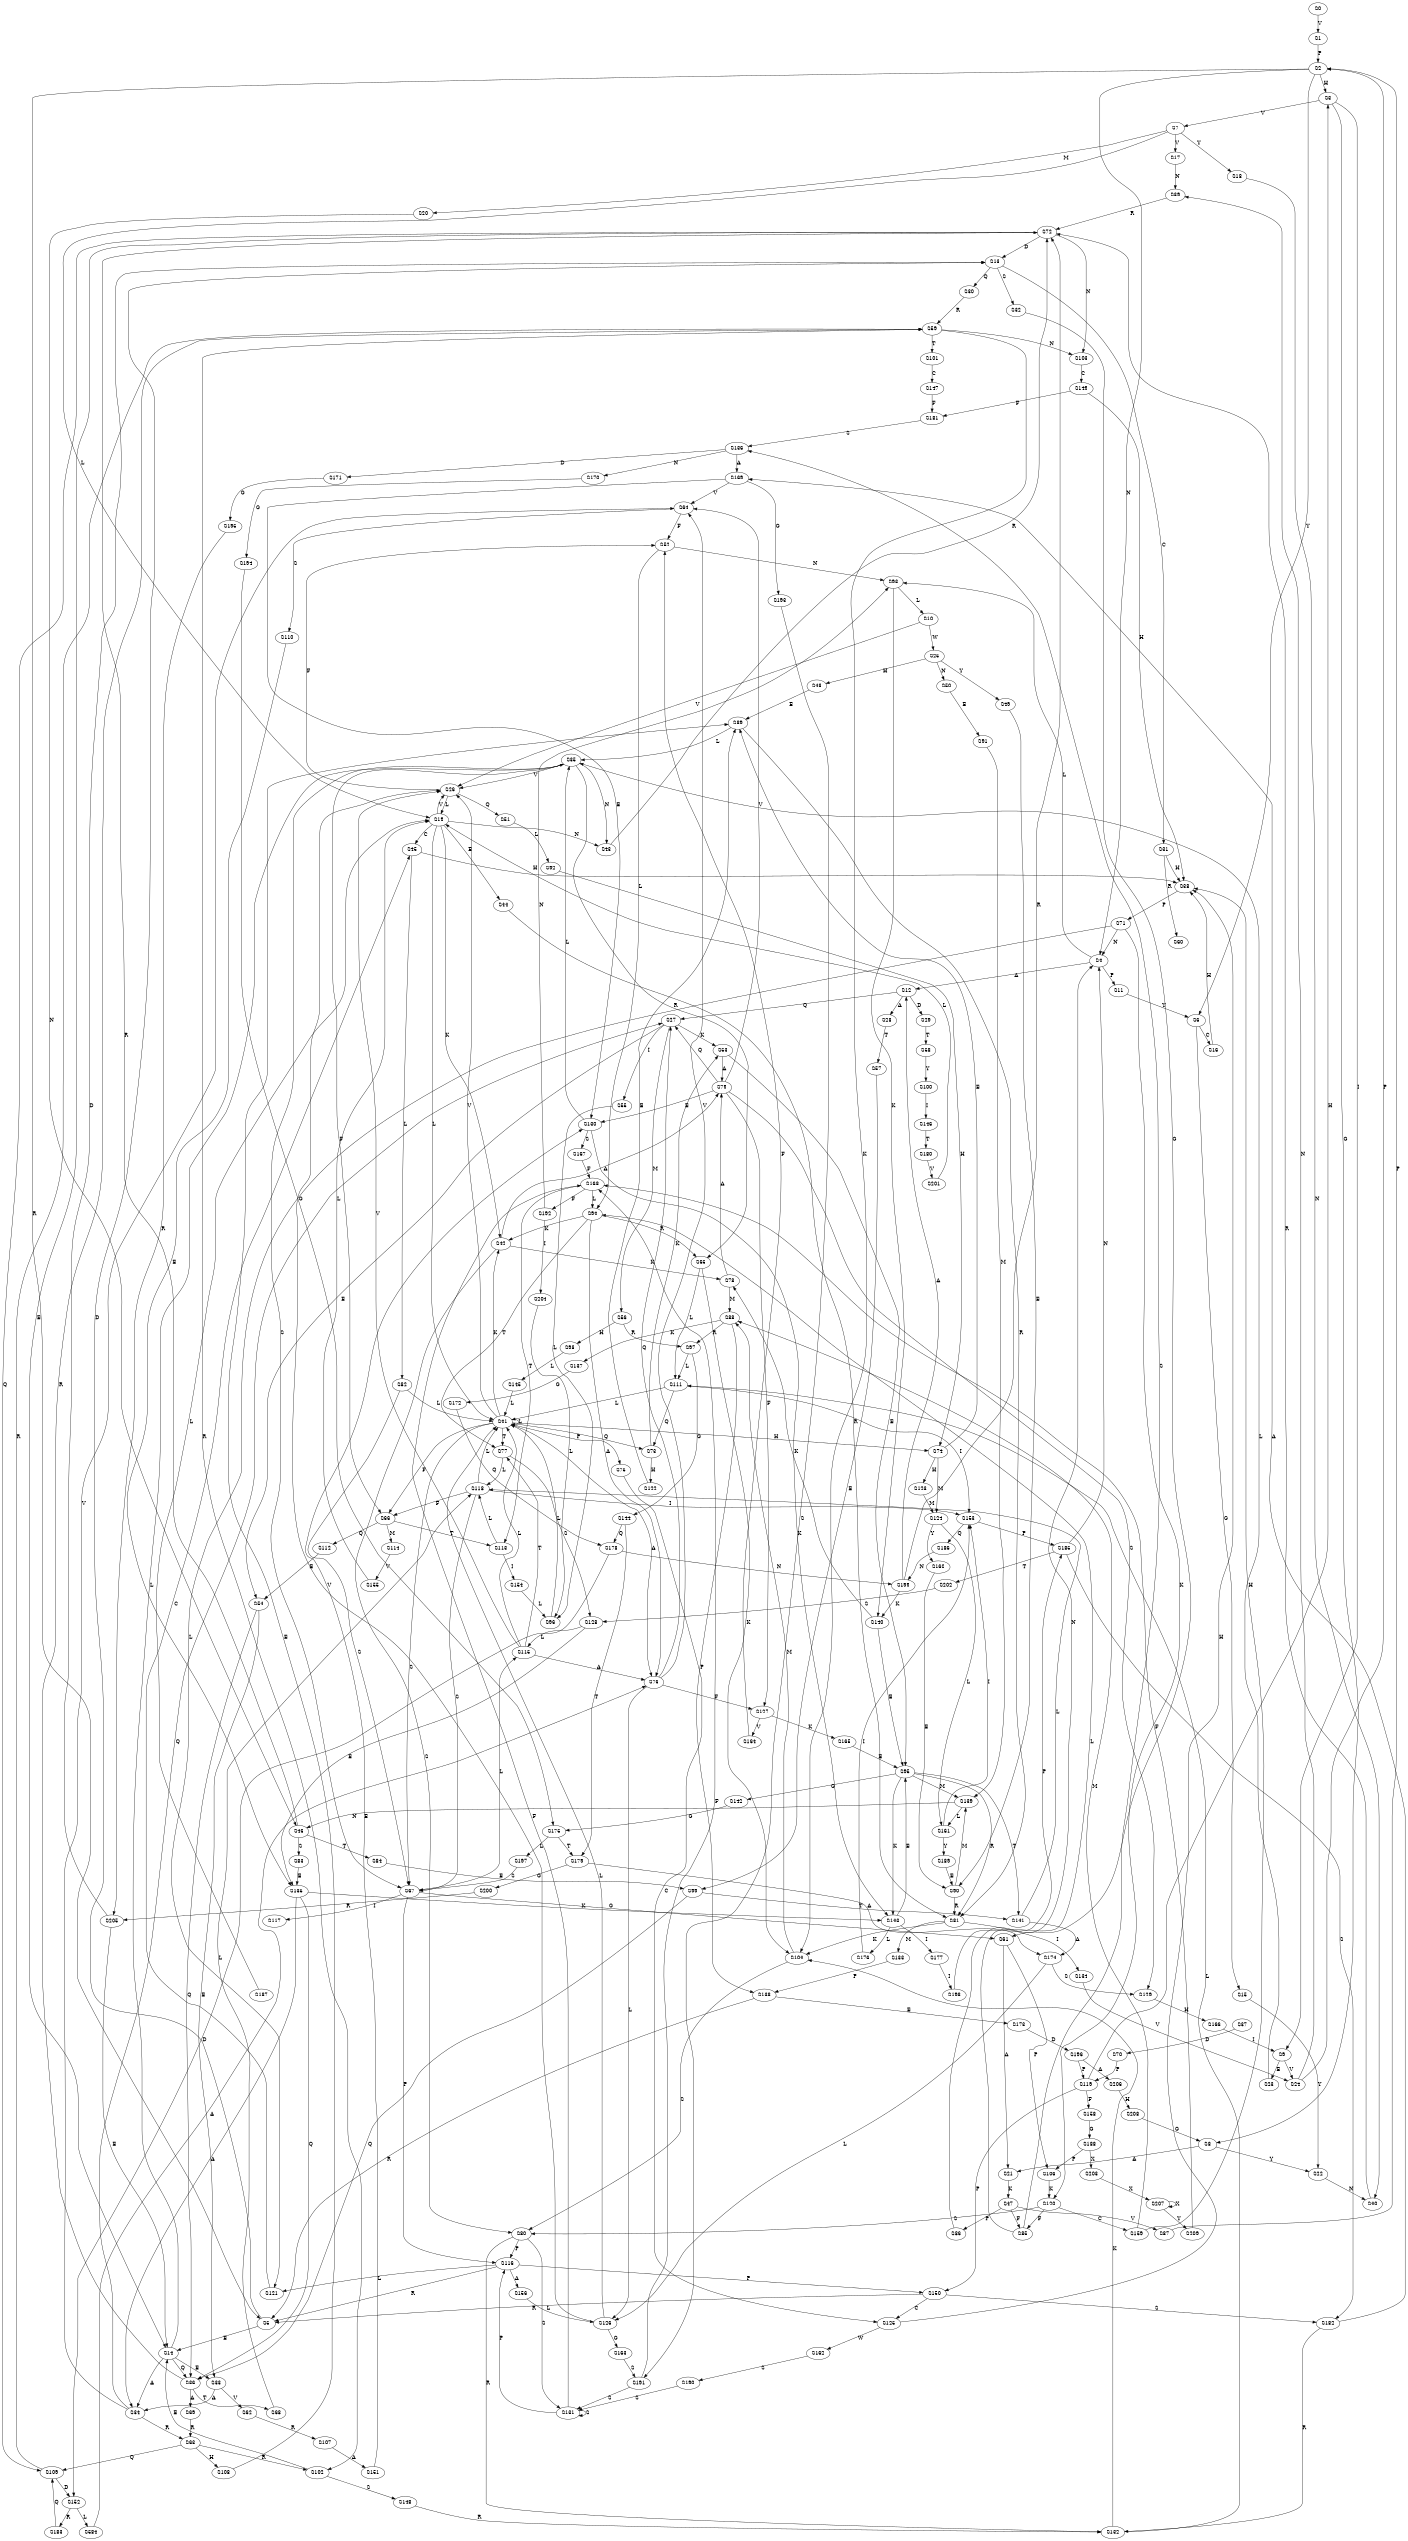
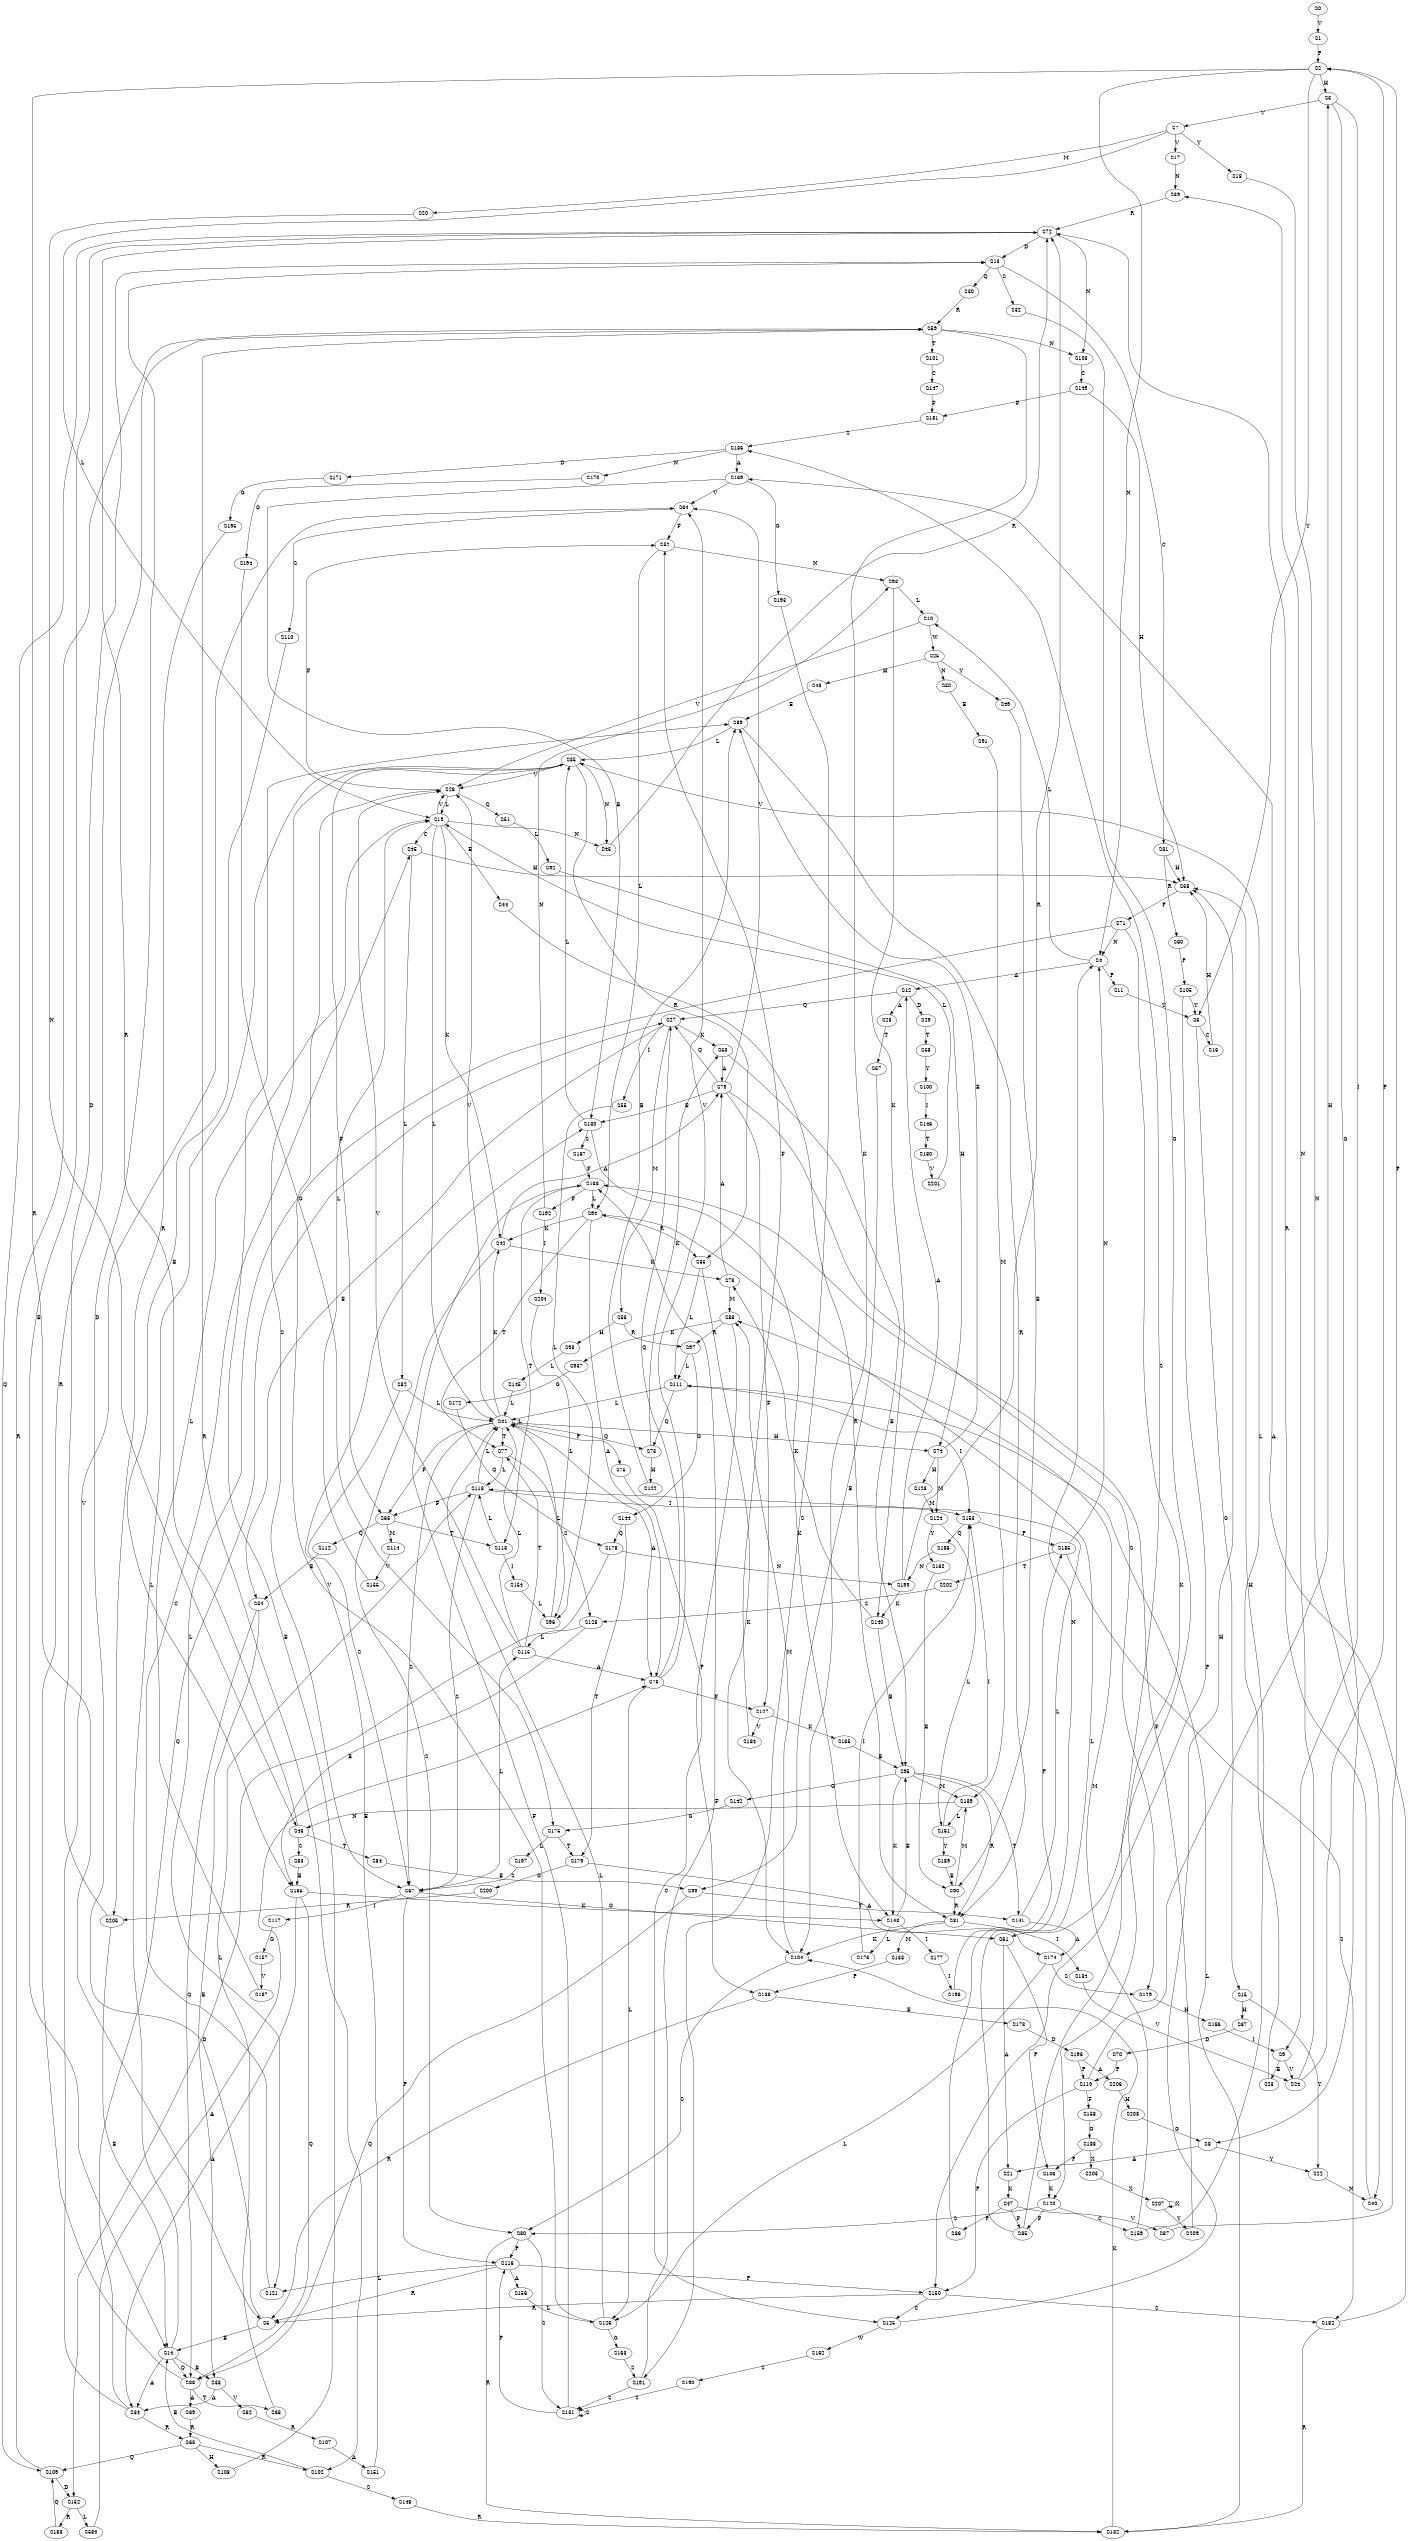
(1049, 725) -> (1048, 795)
none -> (1186, 991)
(576, 1366) -> (576, 1366)
none -> (261, 1958)
none -> (1242, 2008)
